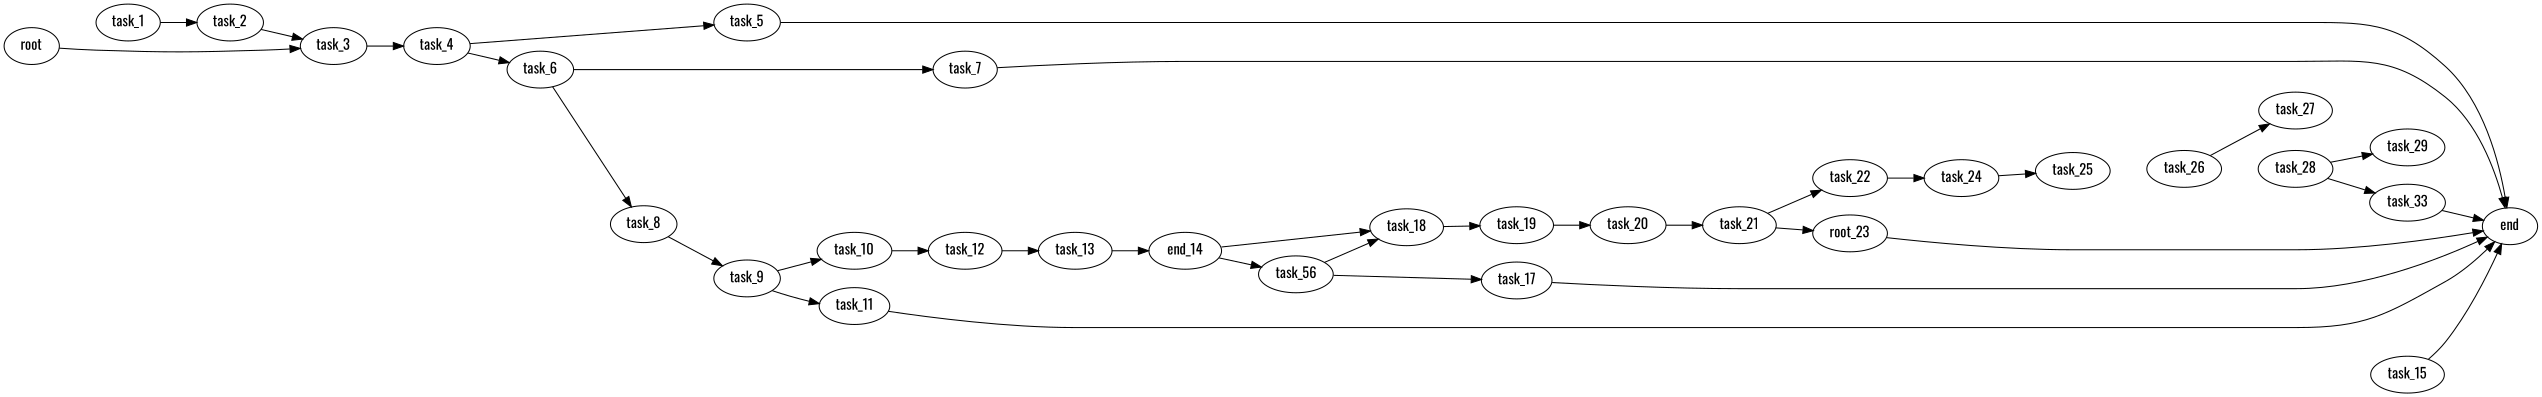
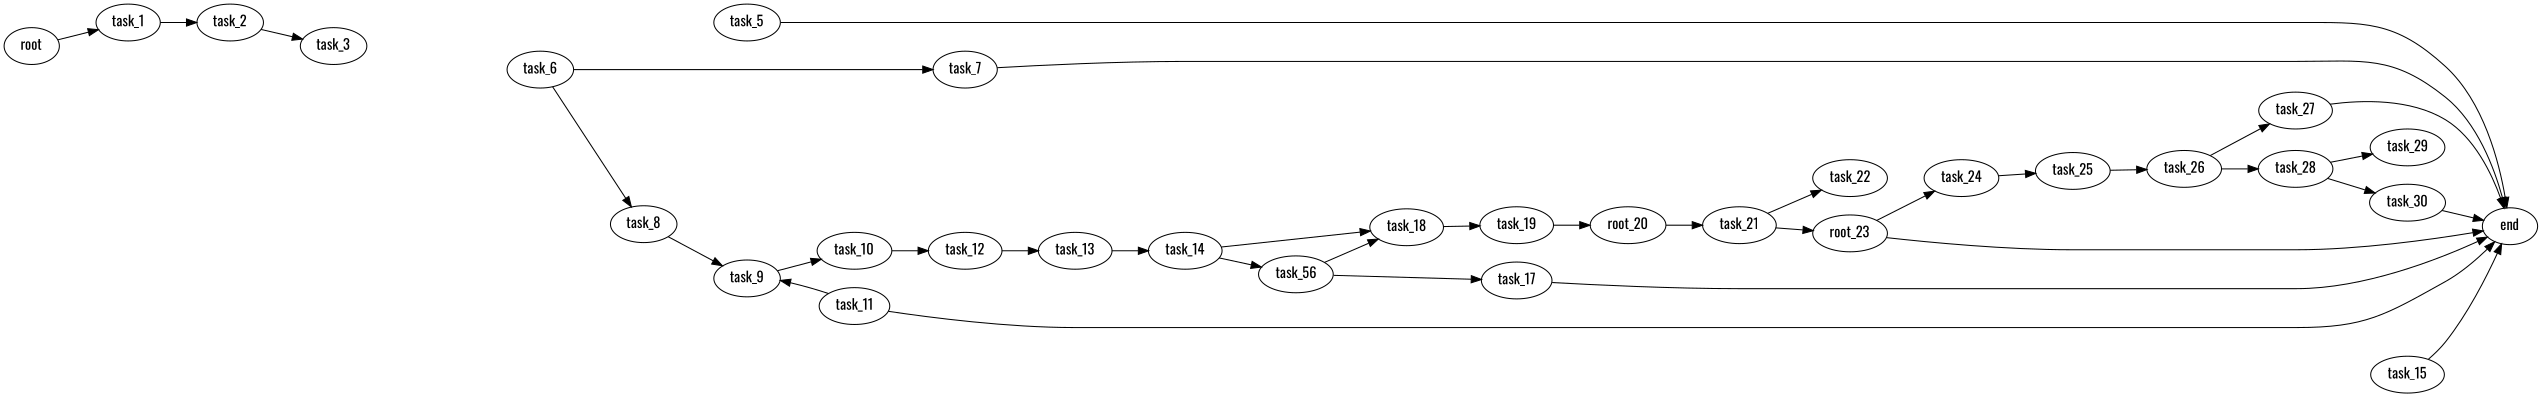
(437, 46) -> none
(175, 52) -> (73, 36)
none -> (2436, 115)
none -> (2235, 169)
none -> (2123, 170)
(1901, 178) -> (1901, 208)
(2408, 203) -> (2408, 203)
(1628, 225) -> (1628, 225)
(1185, 251) -> (1185, 251)
(791, 296) -> (810, 288)
